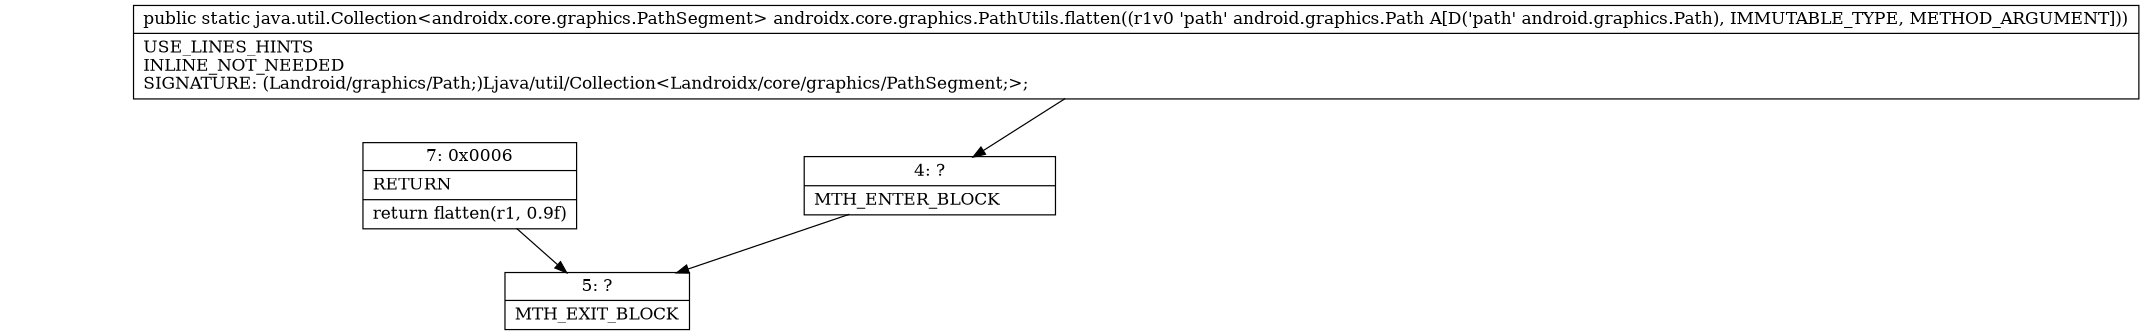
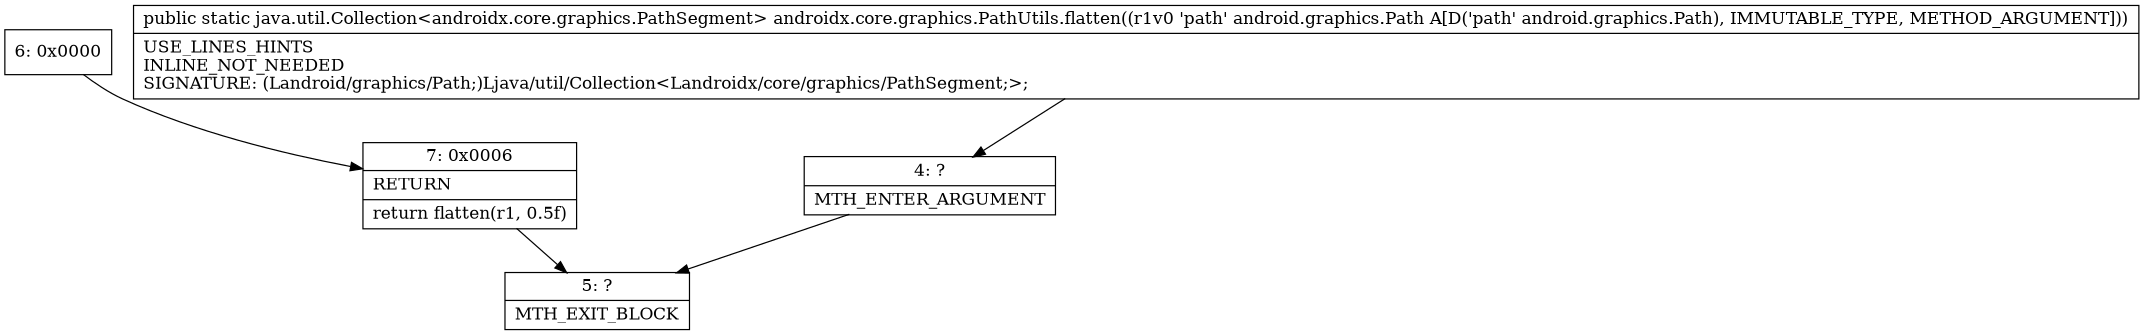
none -> (58, 52)
(907, 200) -> (930, 200)
(470, 214) -> (470, 214)
